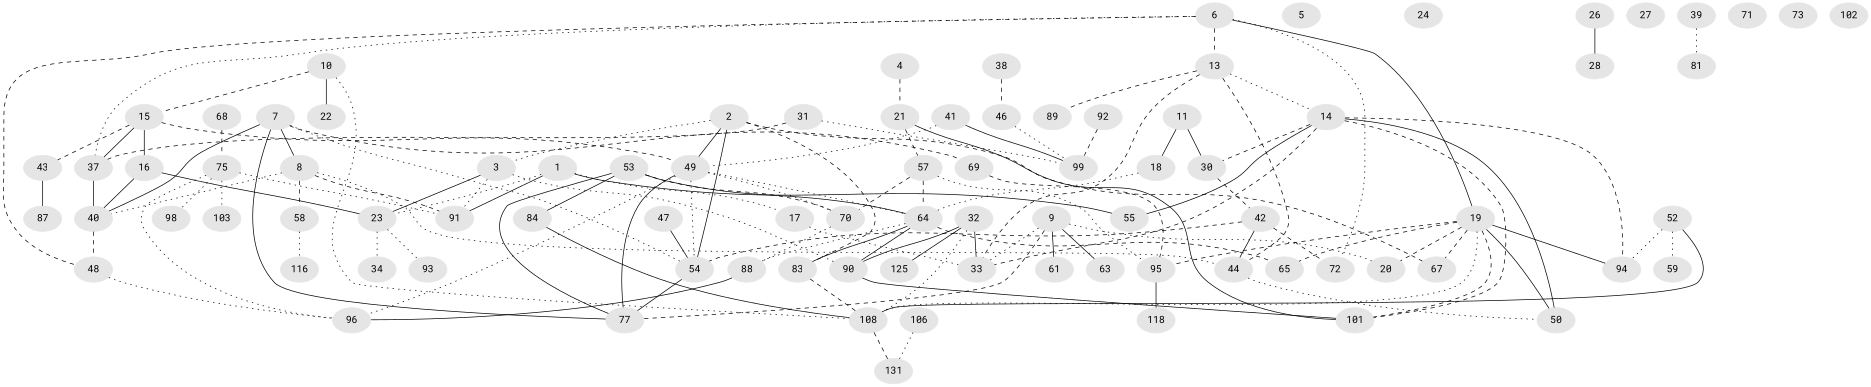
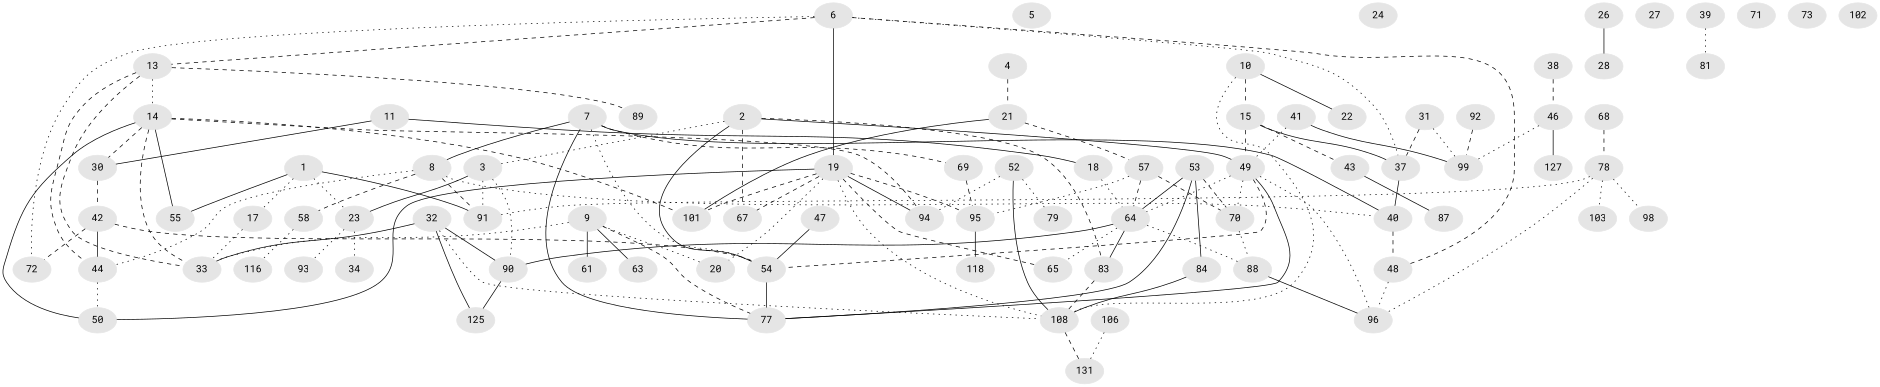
(144, 168) -> none
(222, 168) -> (1604, 168)
none -> (1553, 168)
(692, 219) -> (1051, 249)
(1129, 243) -> (1101, 239)
(1431, 244) -> (778, 222)
(1673, 270) -> (1053, 219)
(1063, 299) -> (492, 295)
